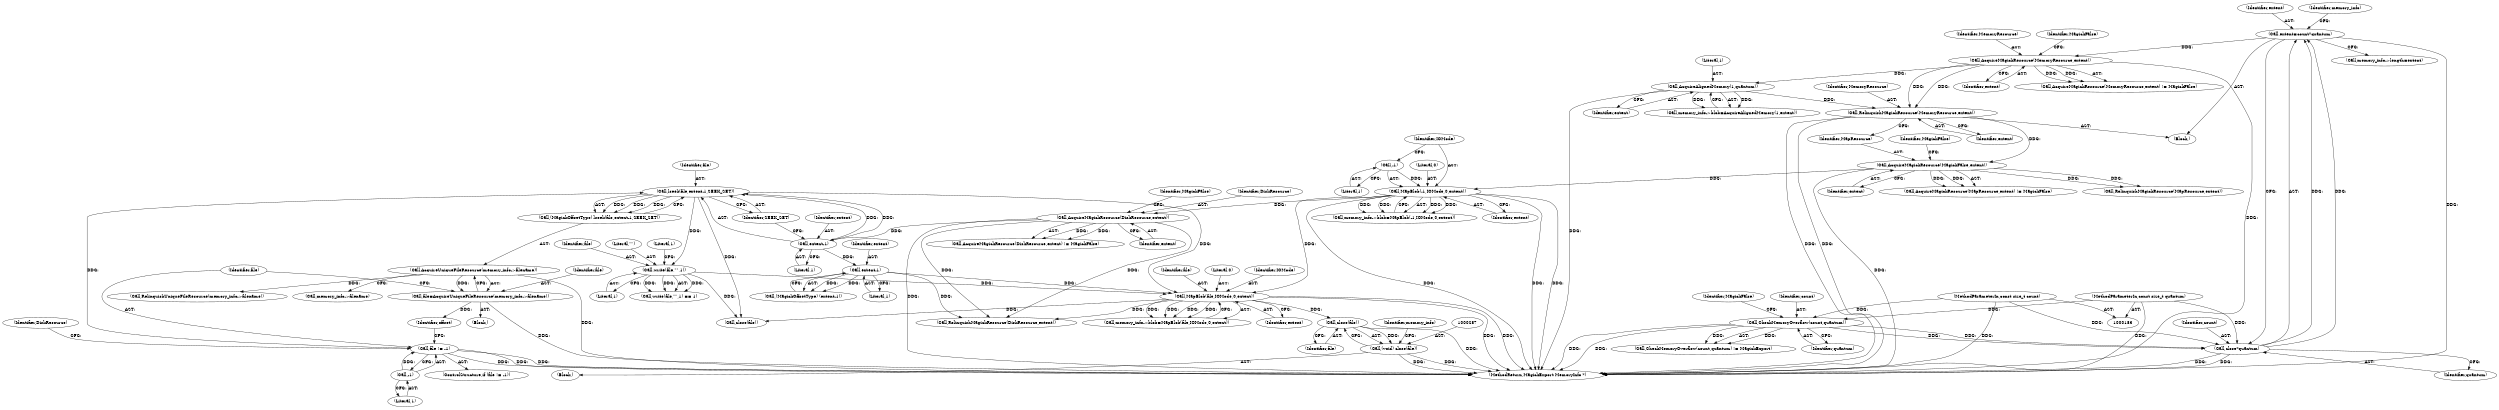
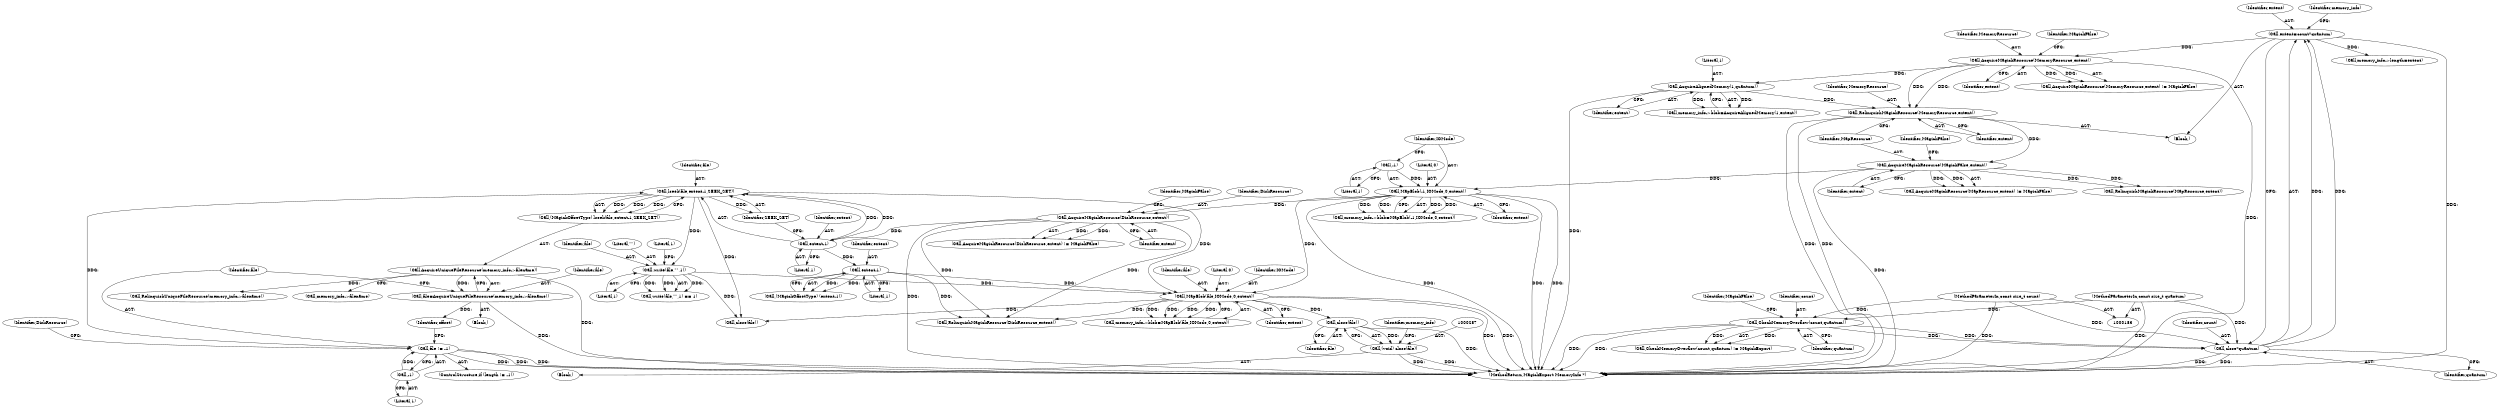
(2354, 47) -> (2354, 47)
(1891, 129) -> (1874, 126)
(743, 205) -> (743, 205)
(477, 375) -> (477, 375)
